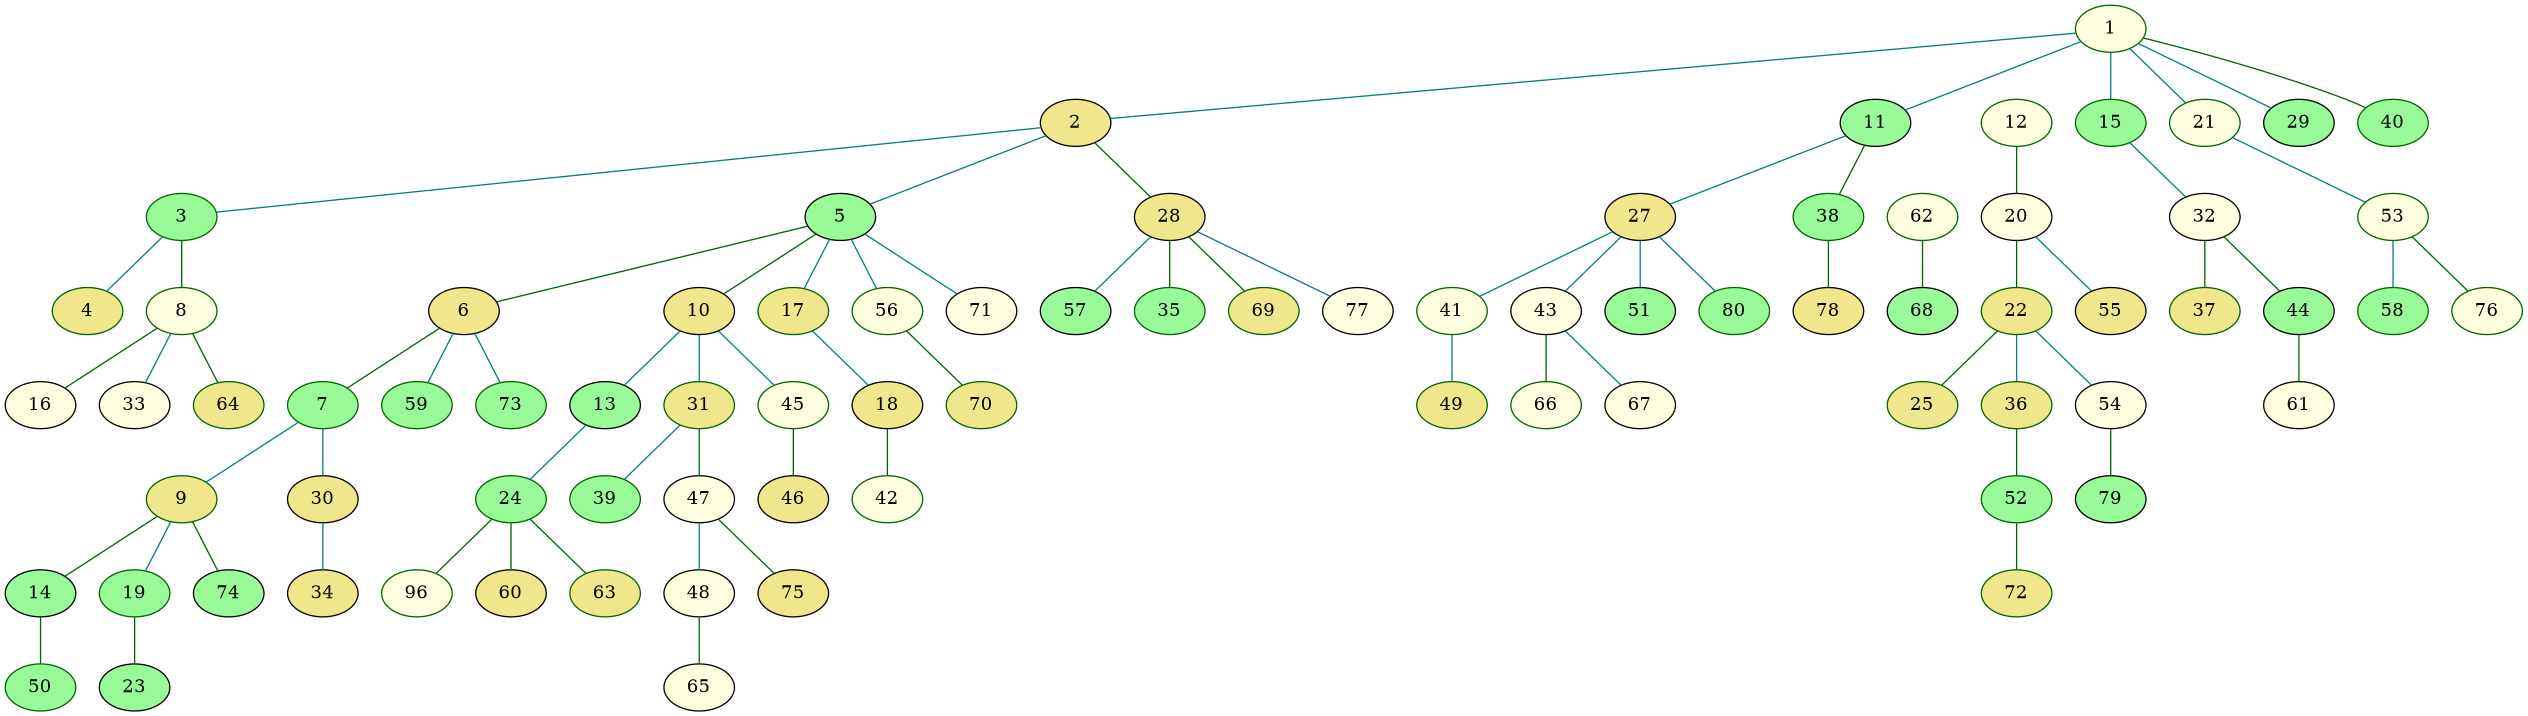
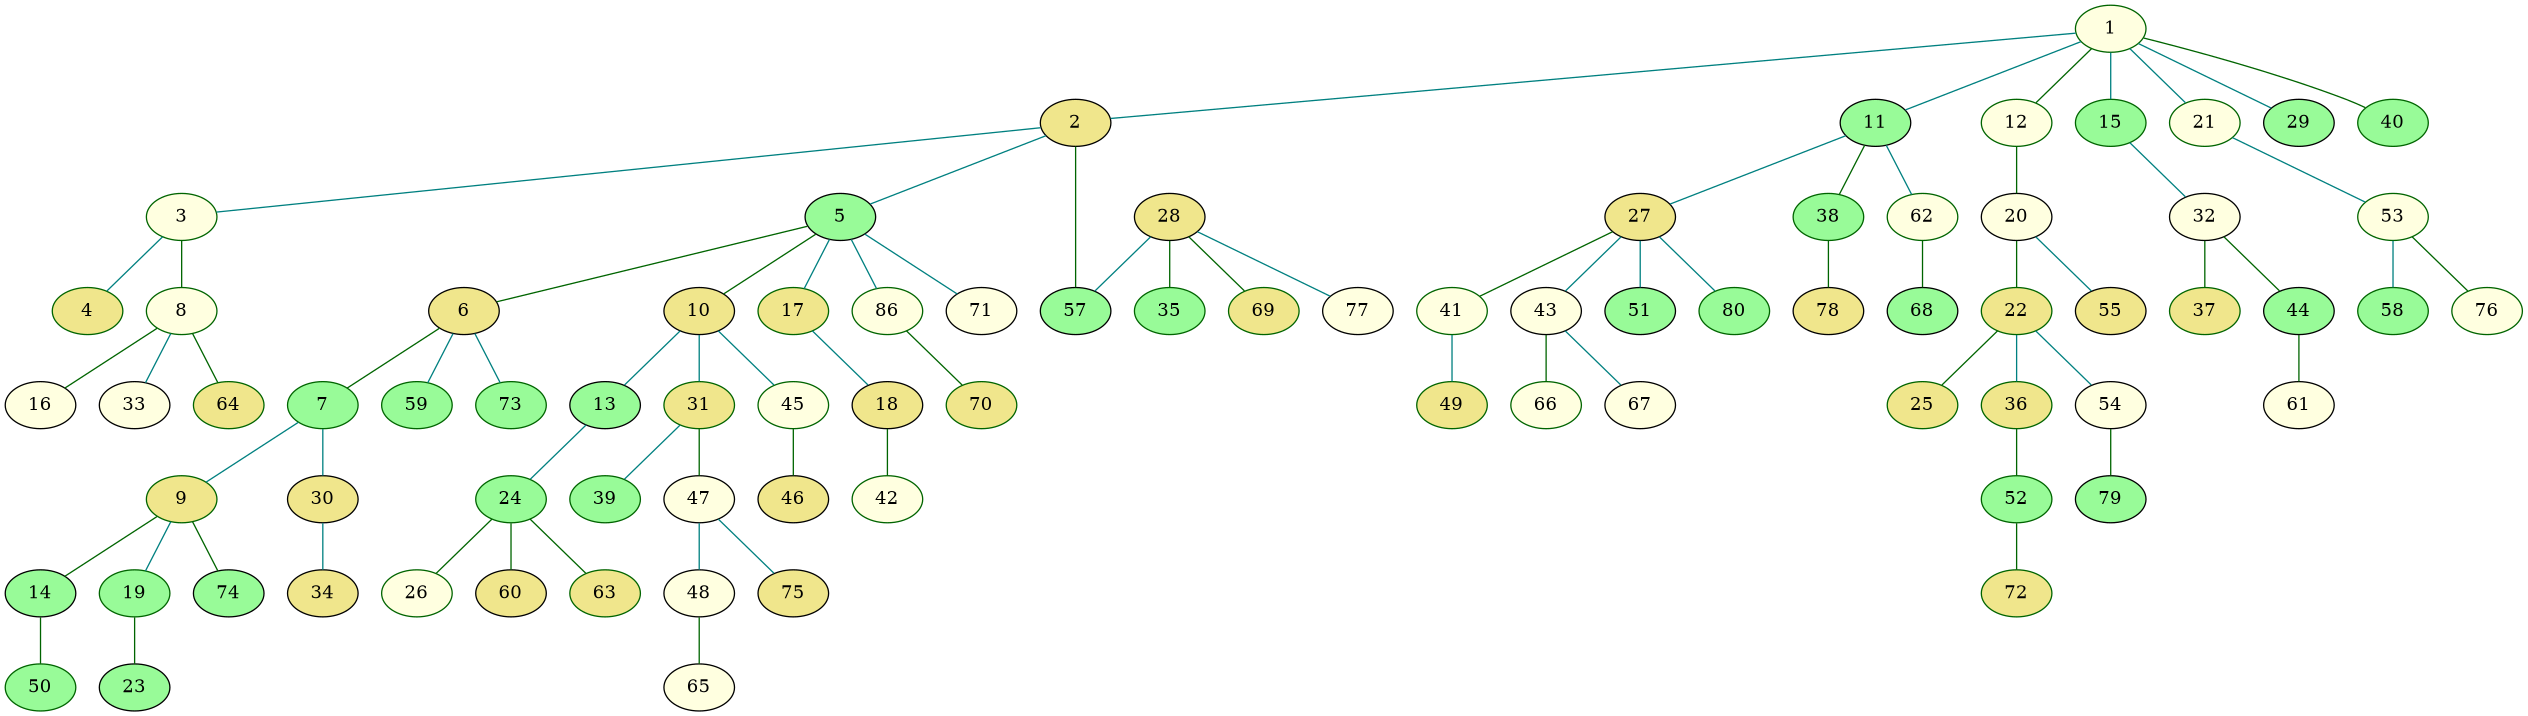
none -> (2064, 76)
(1123, 170) -> (1076, 217)
none -> (1899, 170)
(182, 217) -> (182, 217)
(1546, 264) -> (1546, 264)
(887, 311) -> (887, 311)
(746, 546) -> (746, 546)
(417, 593) -> (417, 593)
